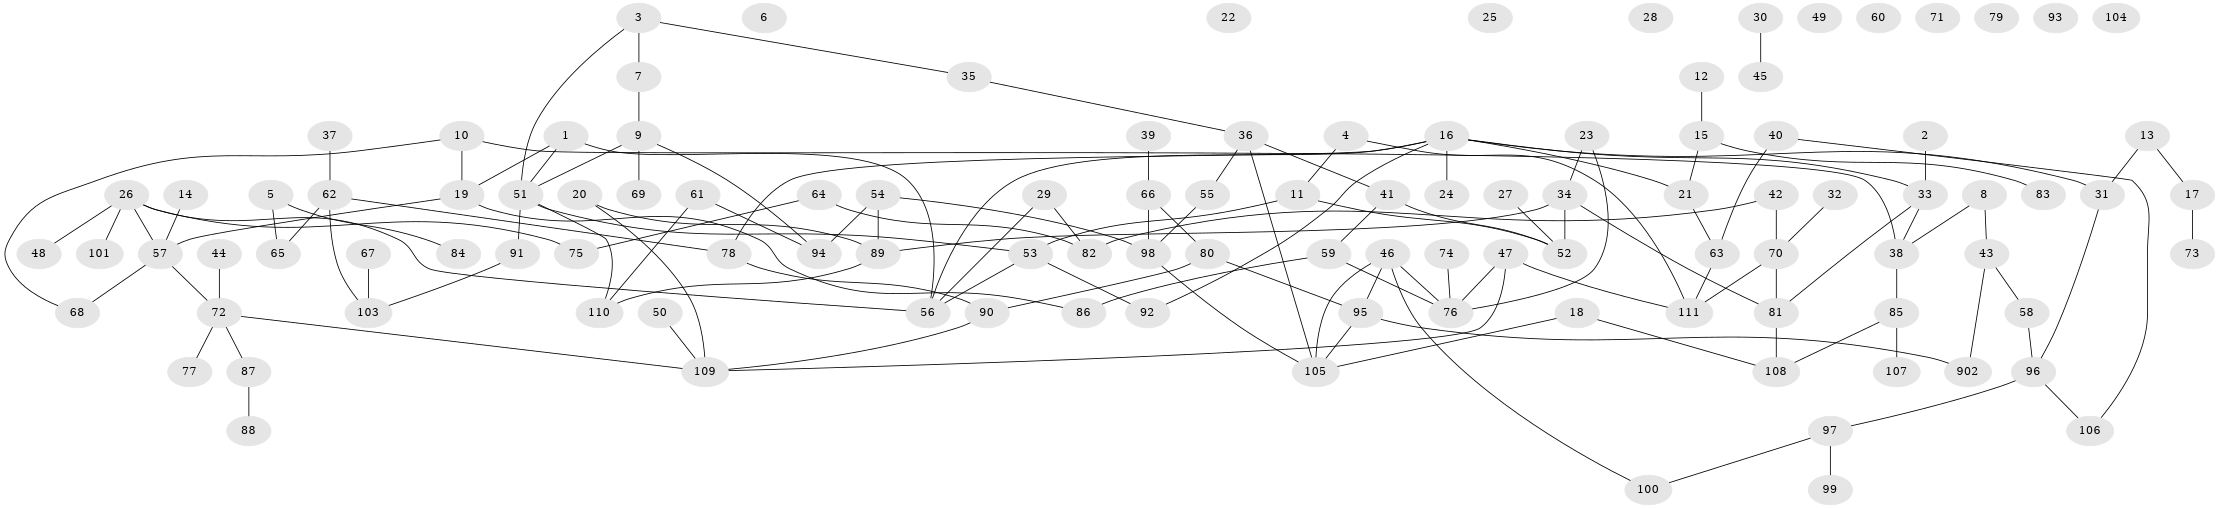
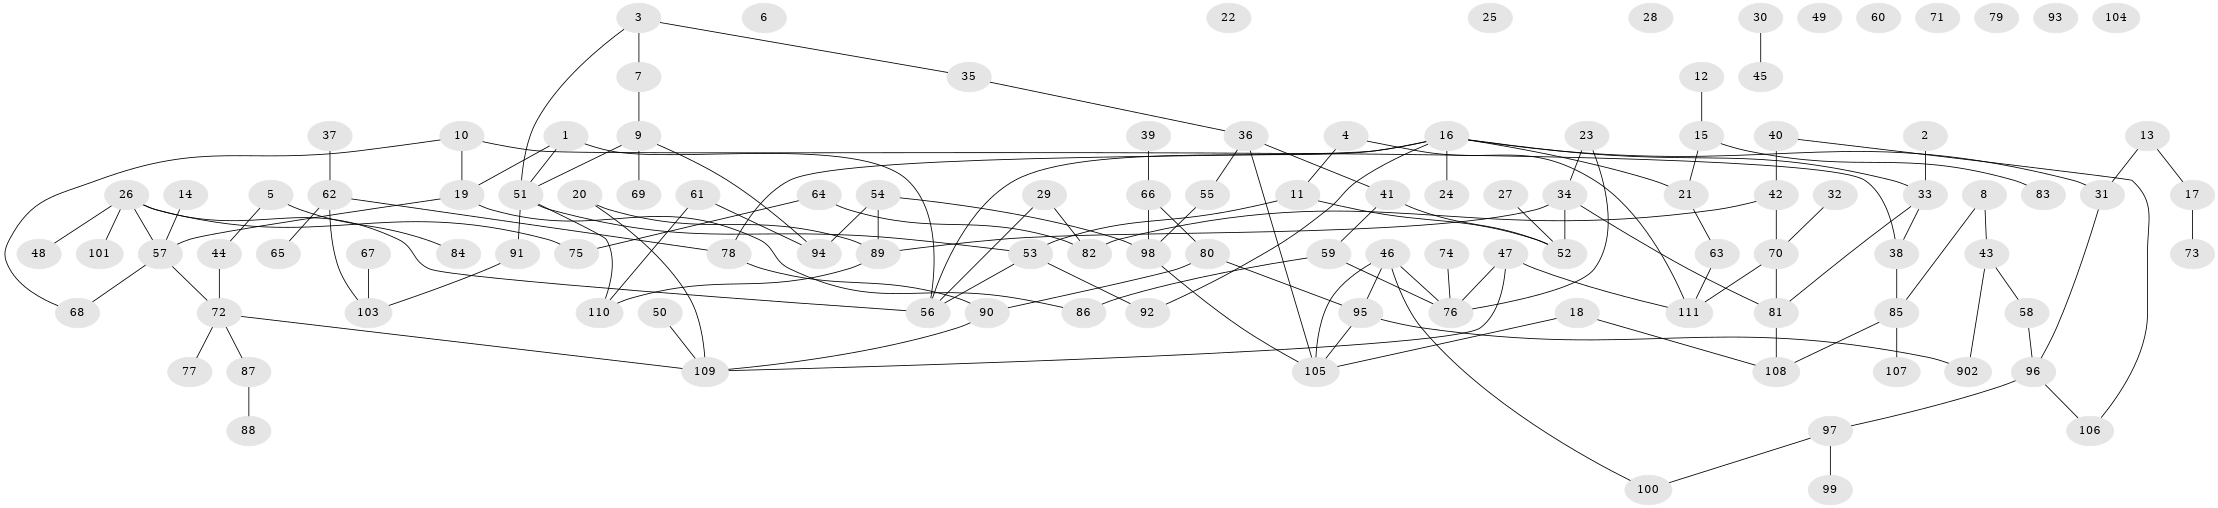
(1741, 193) -> (1776, 172)
(275, 224) -> (245, 225)
(1941, 224) -> (1941, 254)
